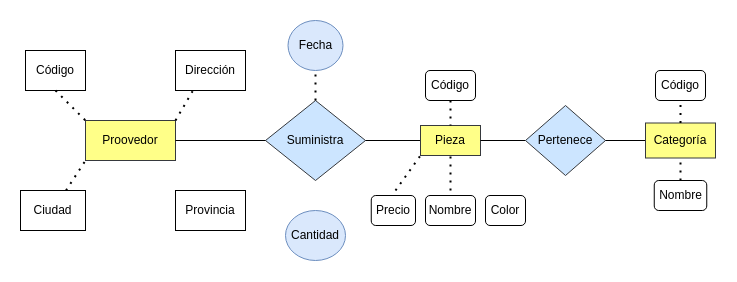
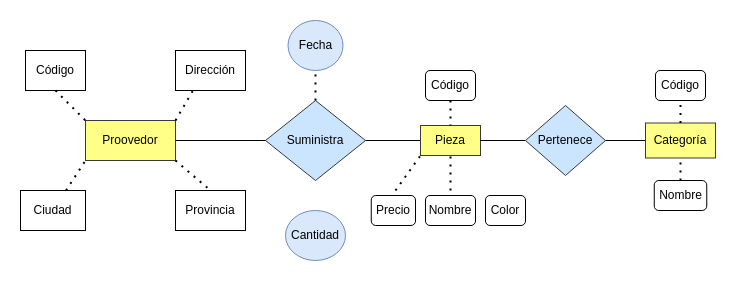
none -> (192, 175)
